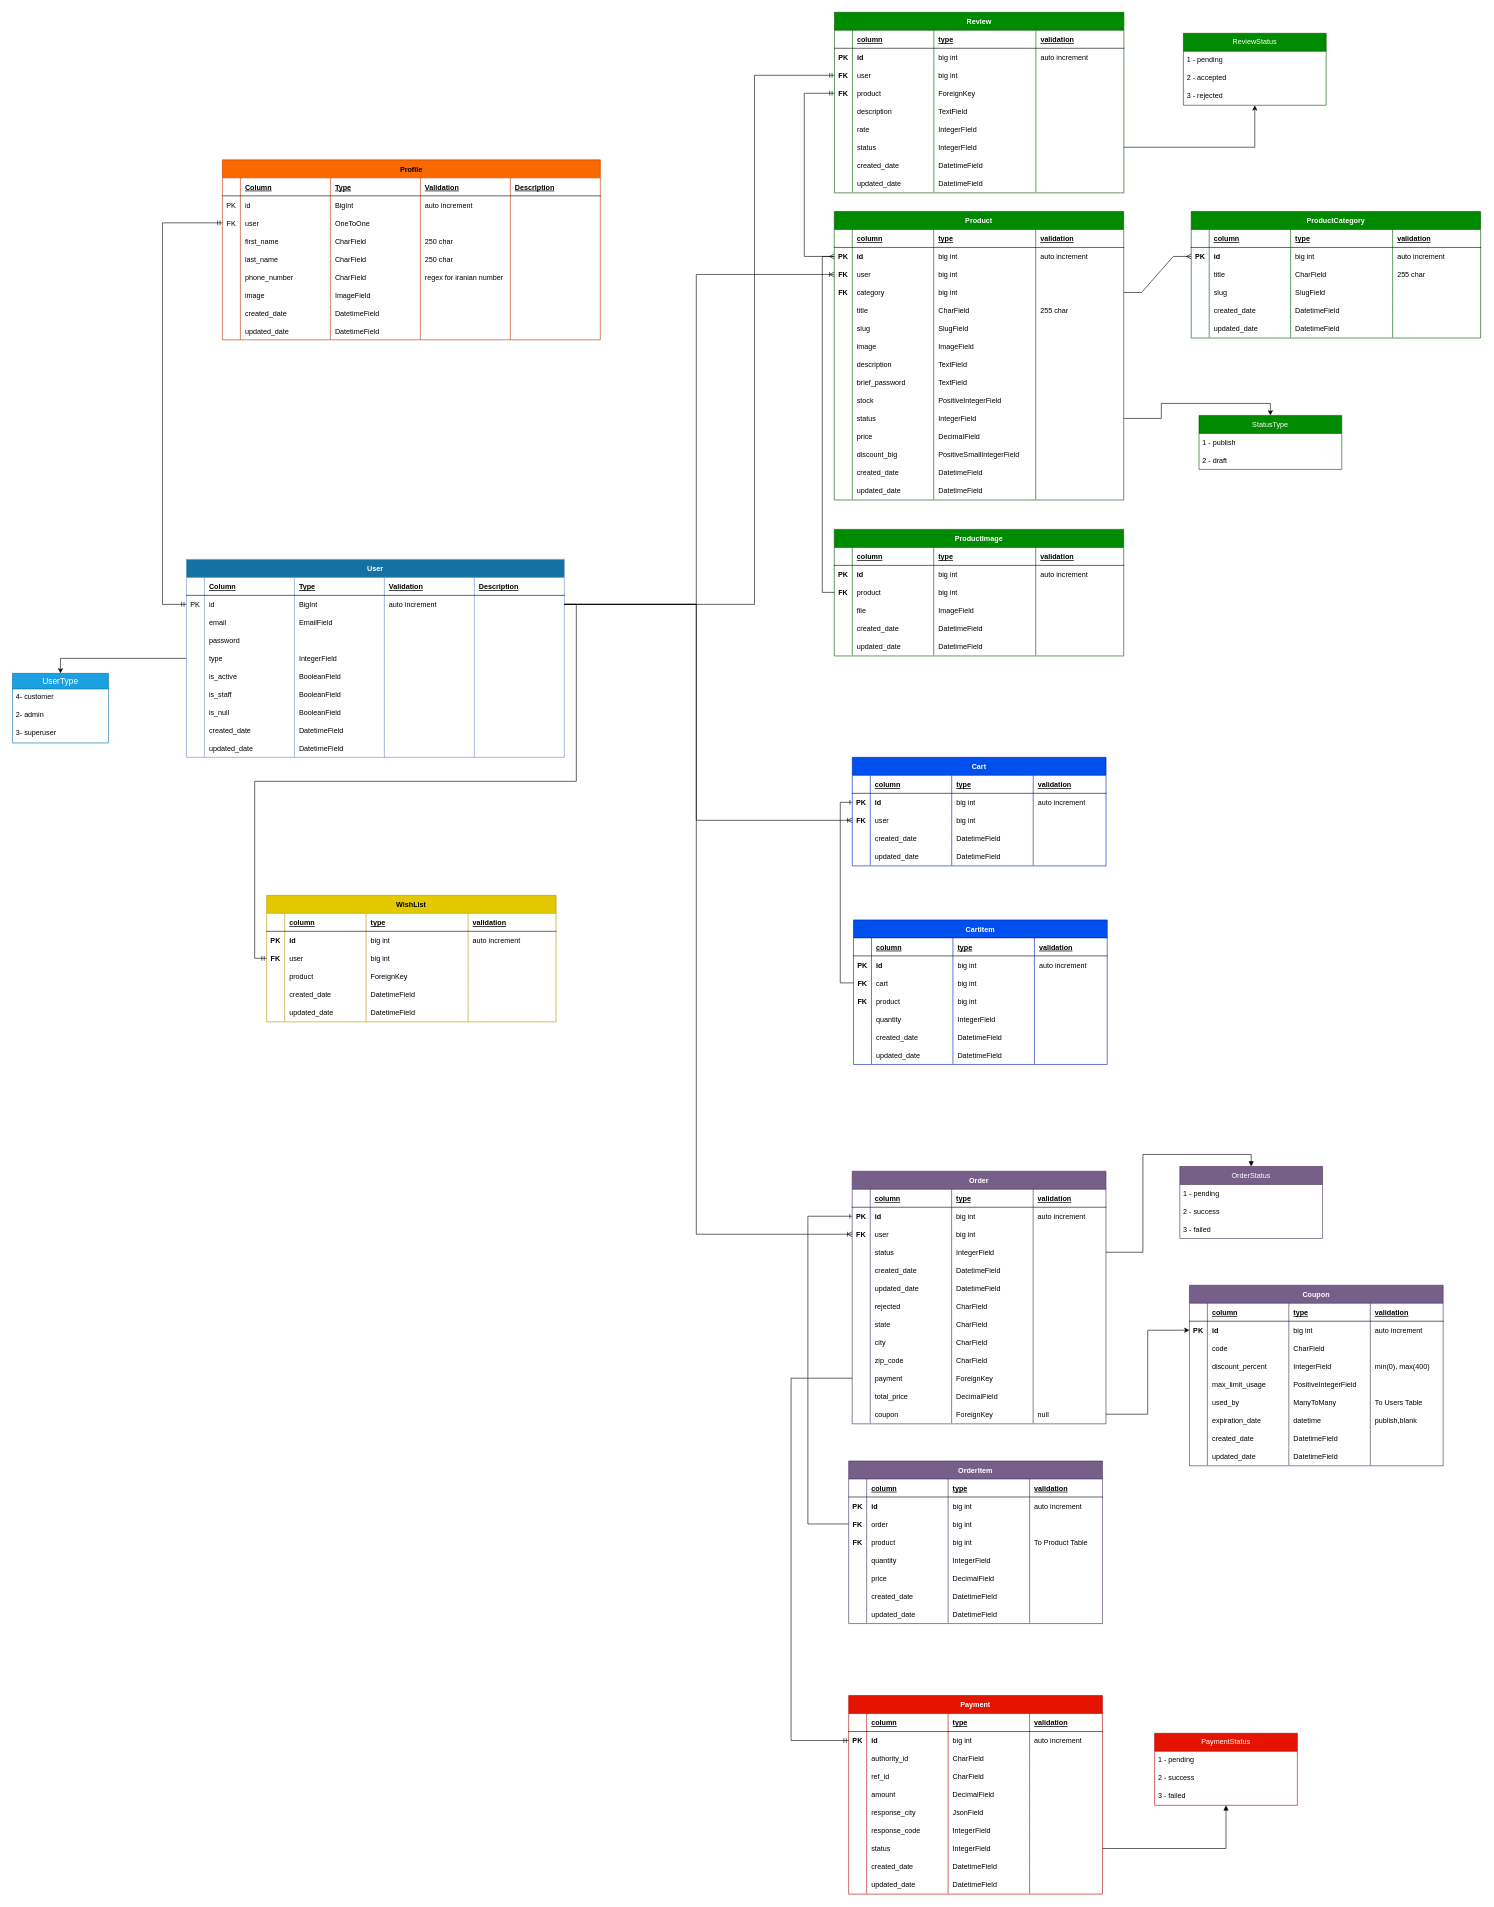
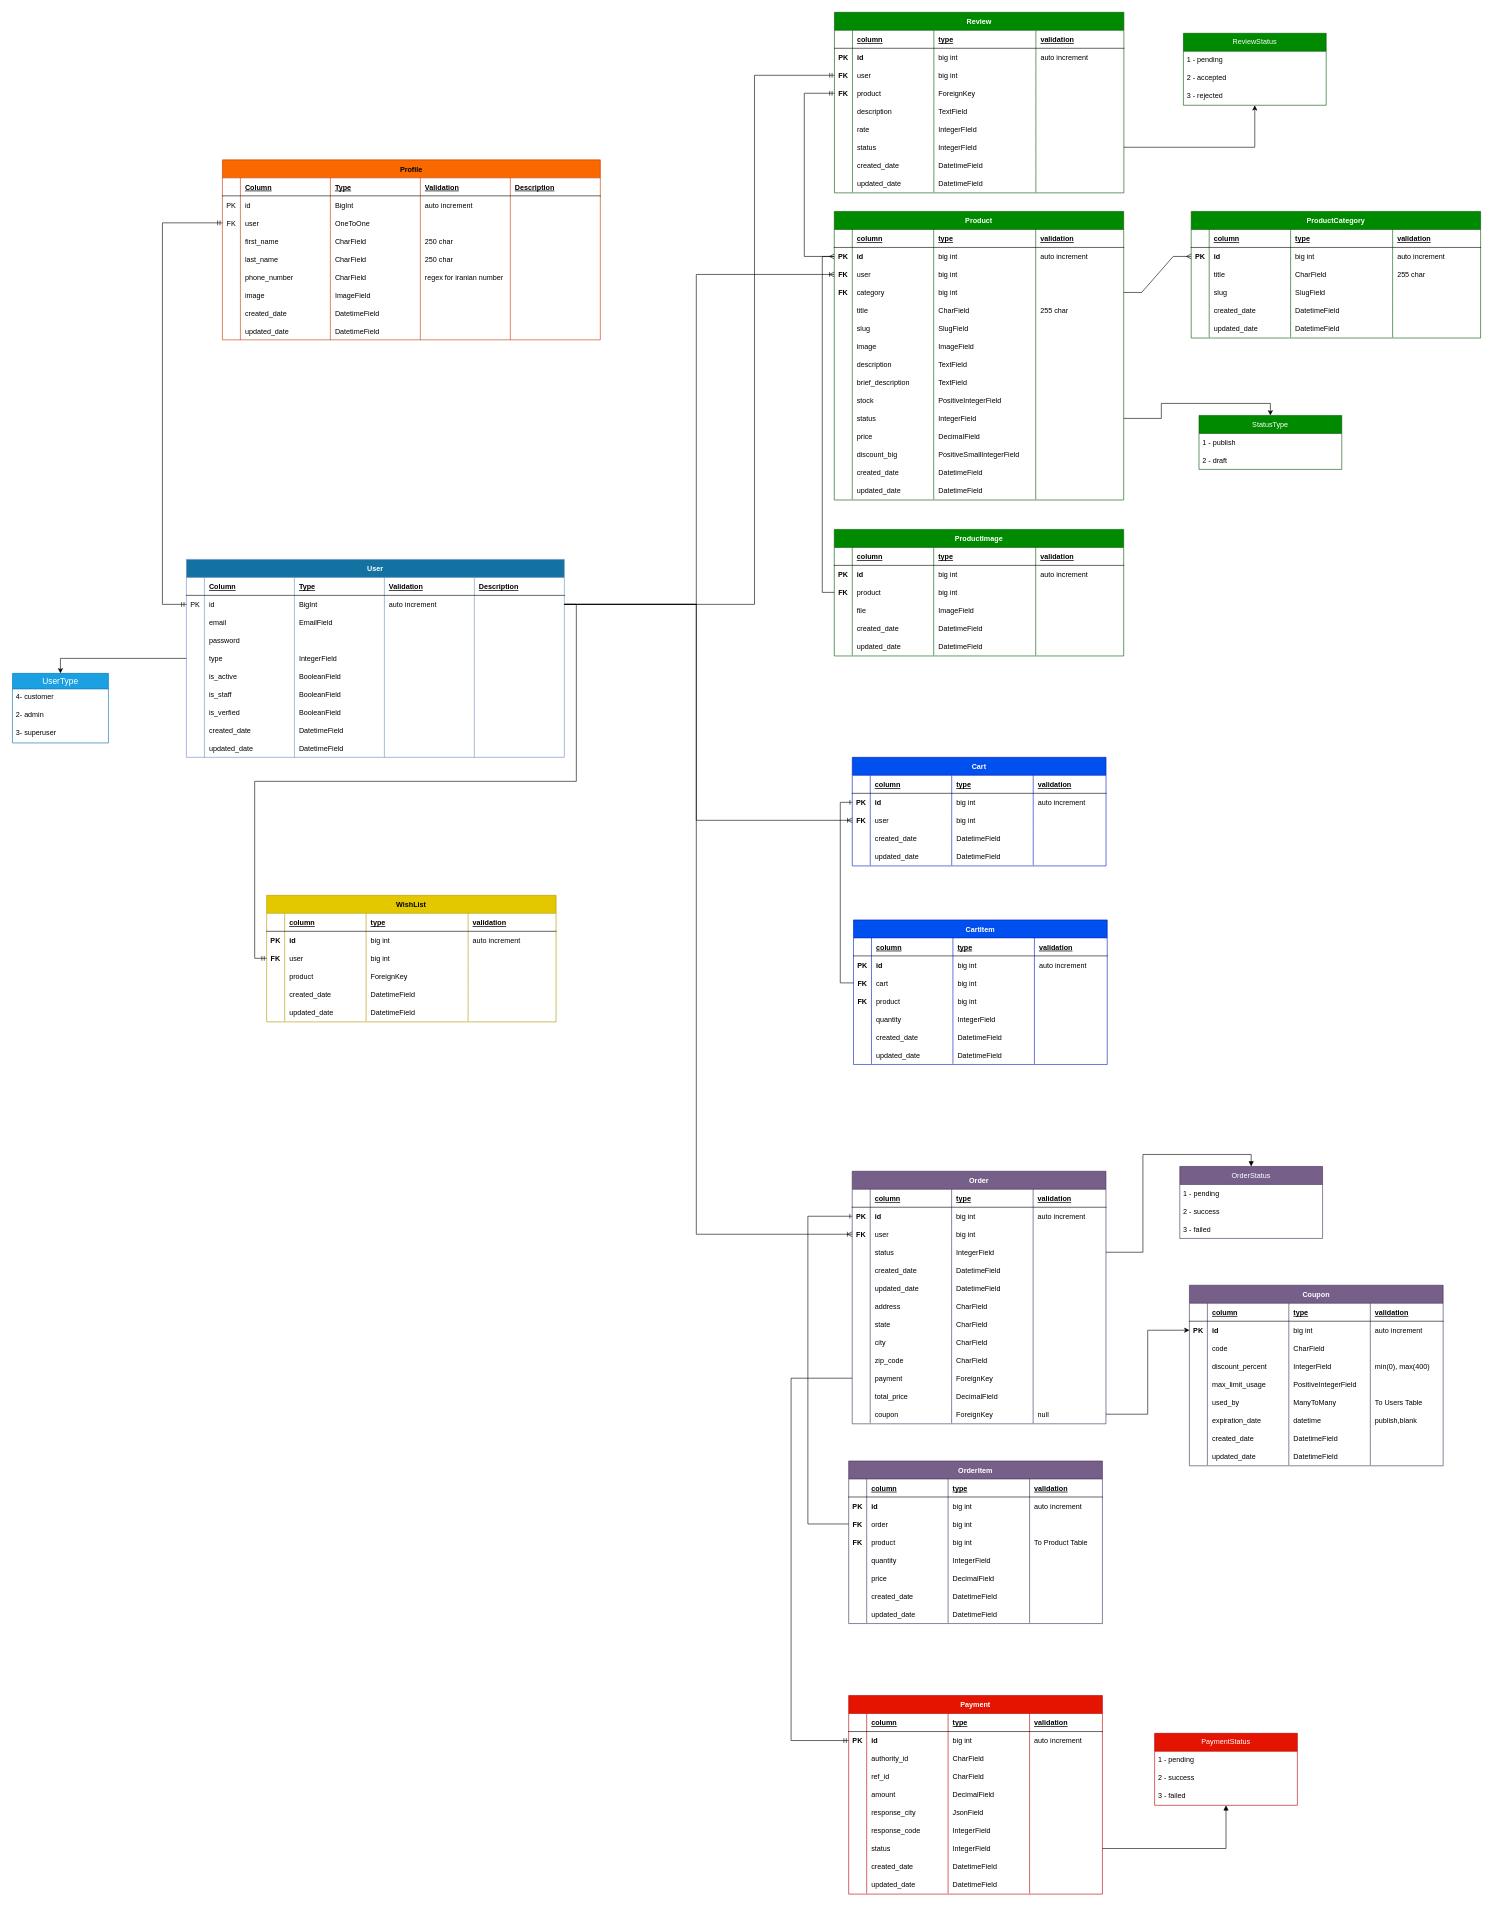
(884, 383) -> (888, 383)
(220, 713) -> (227, 713)
(891, 1307) -> (889, 1307)
